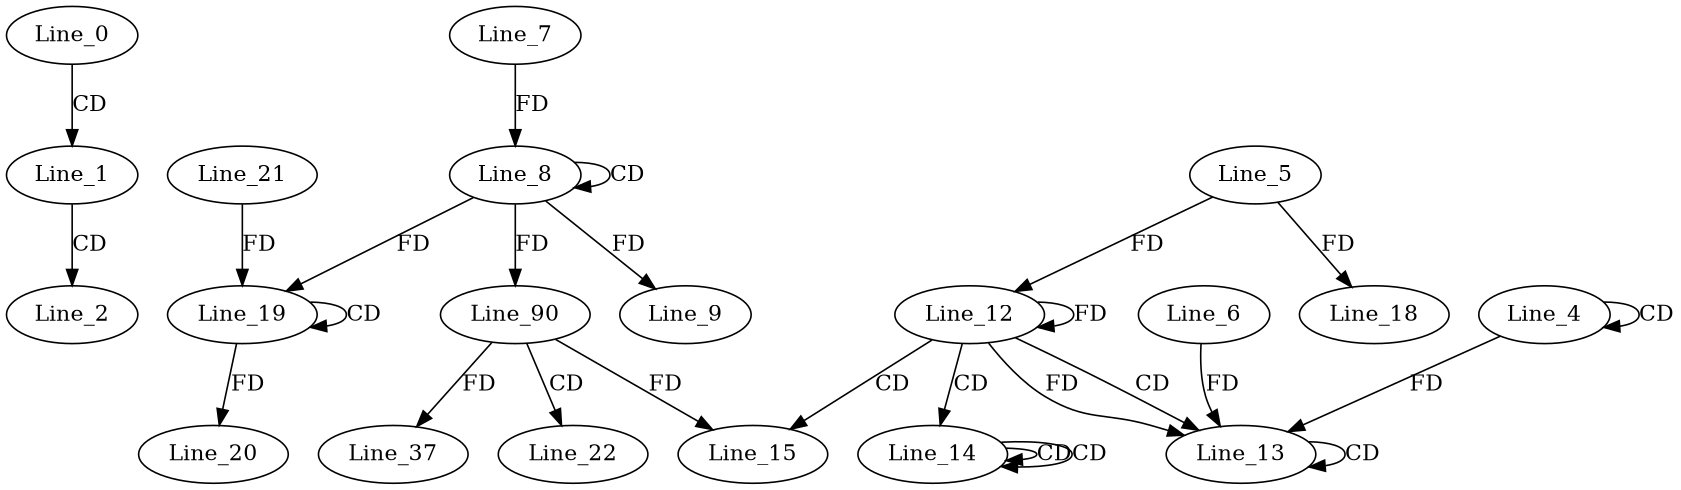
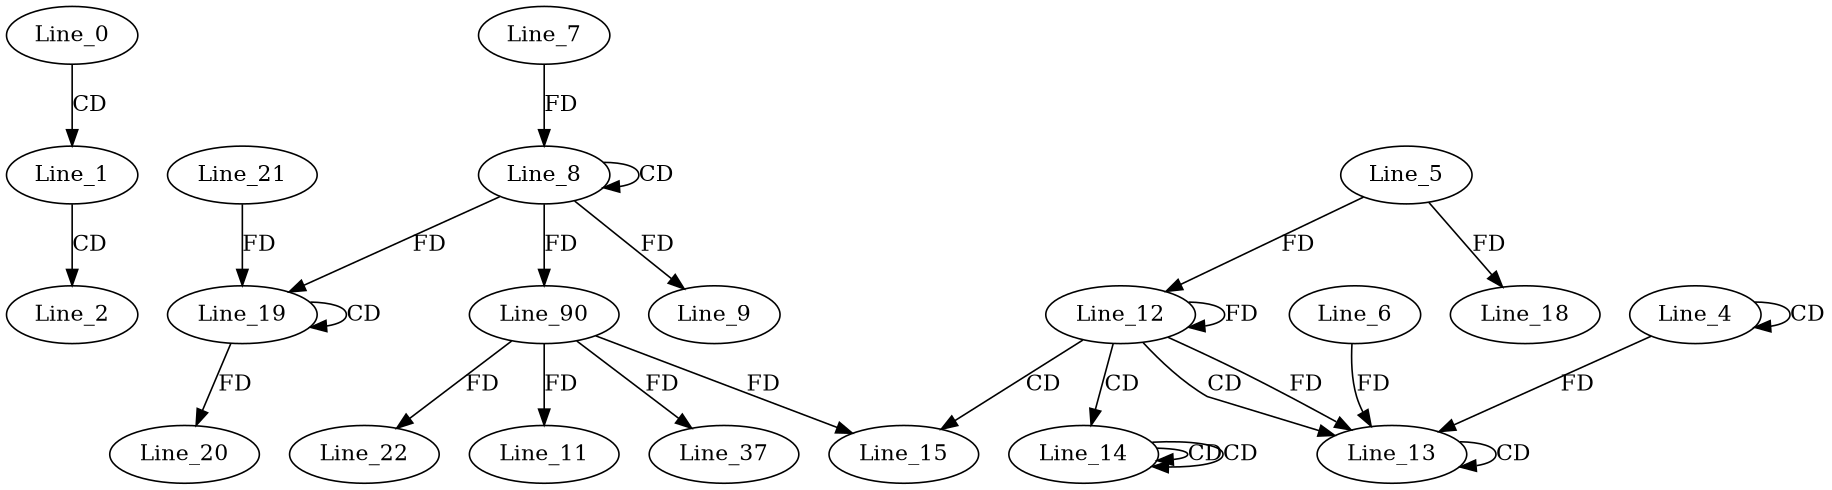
(567, 385) -> (483, 385)
none -> (544, 454)
